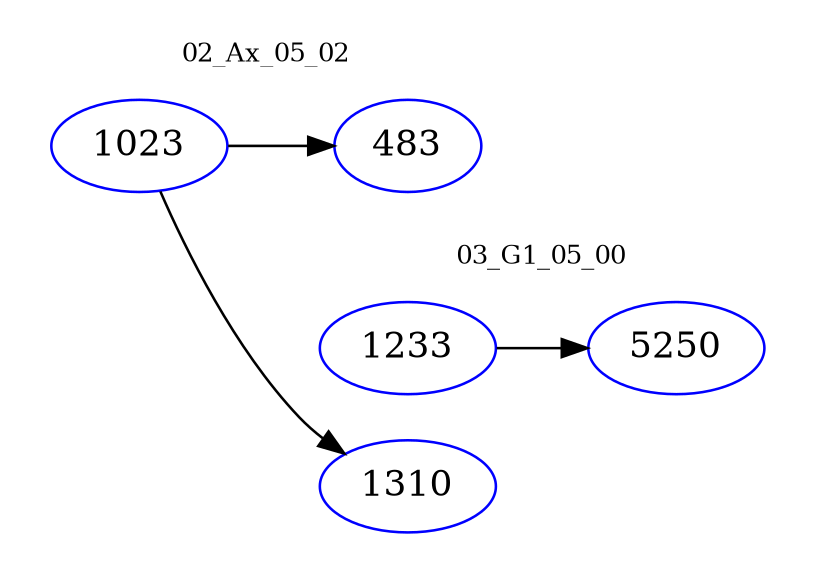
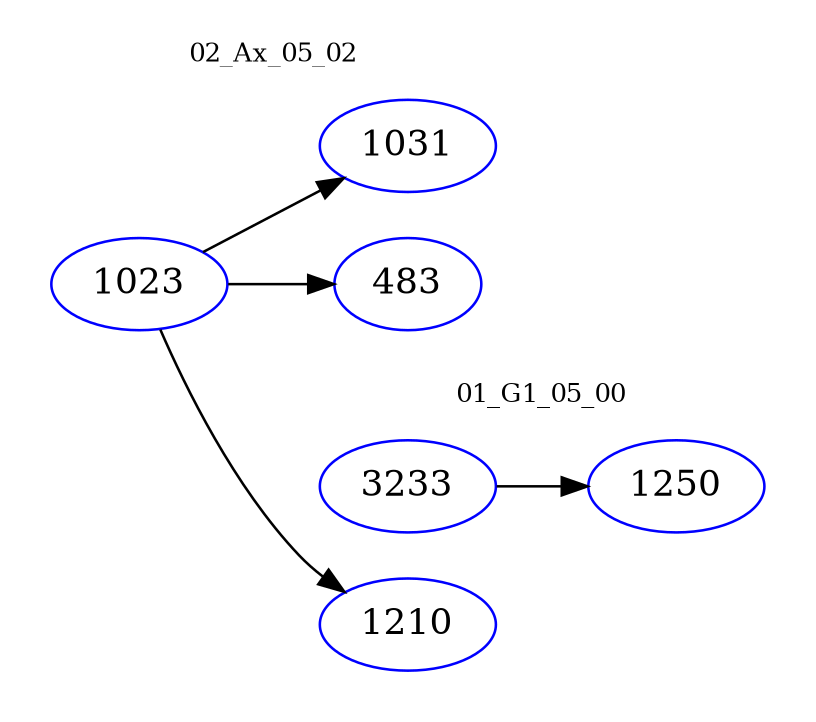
none -> (408, 146)
(542, 257) -> (542, 395)
(408, 348) -> (408, 486)
(676, 348) -> (676, 486)
(408, 486) -> (408, 625)
